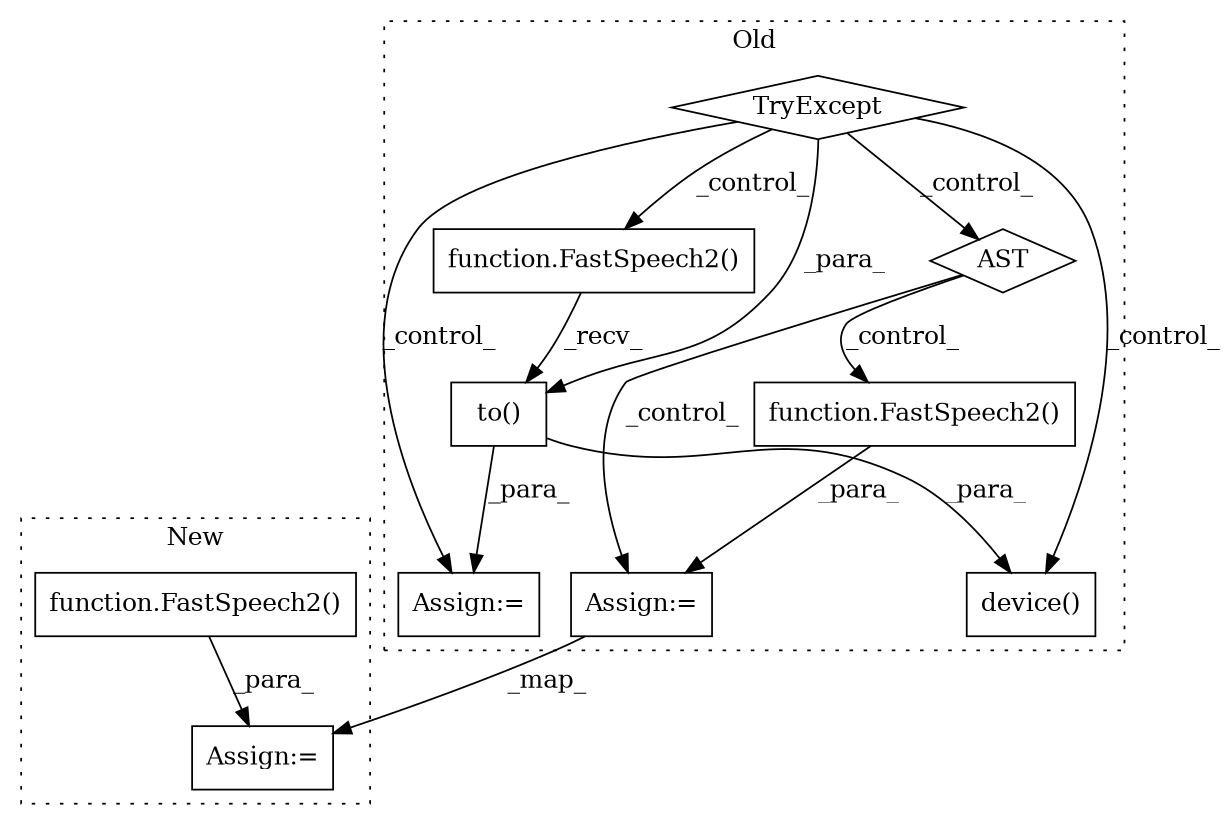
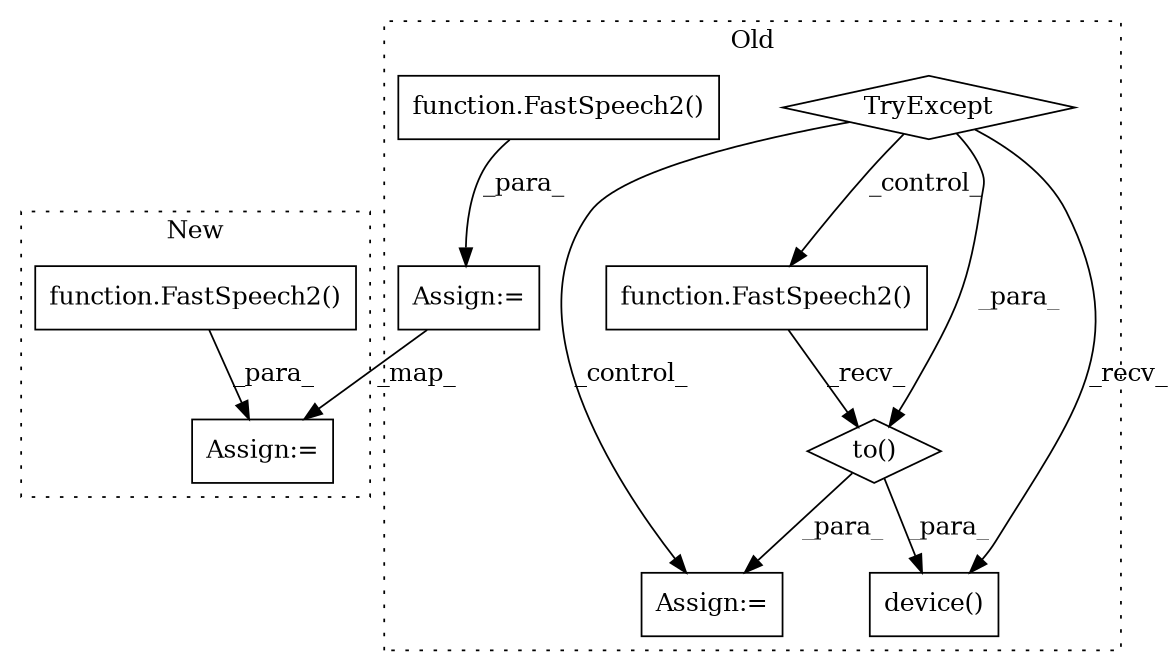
(1003, 261) -> none
(1163, 338) -> (1129, 375)
(499, 414) -> (874, 451)
